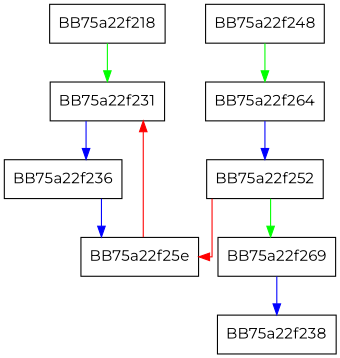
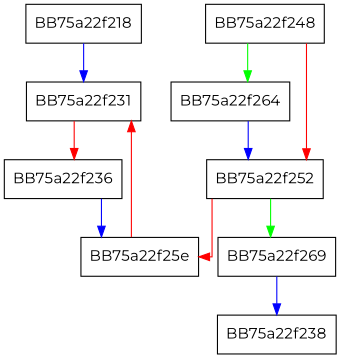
(107, 57) -> (84, 57)
none -> (306, 96)
(86, 135) -> (74, 135)
